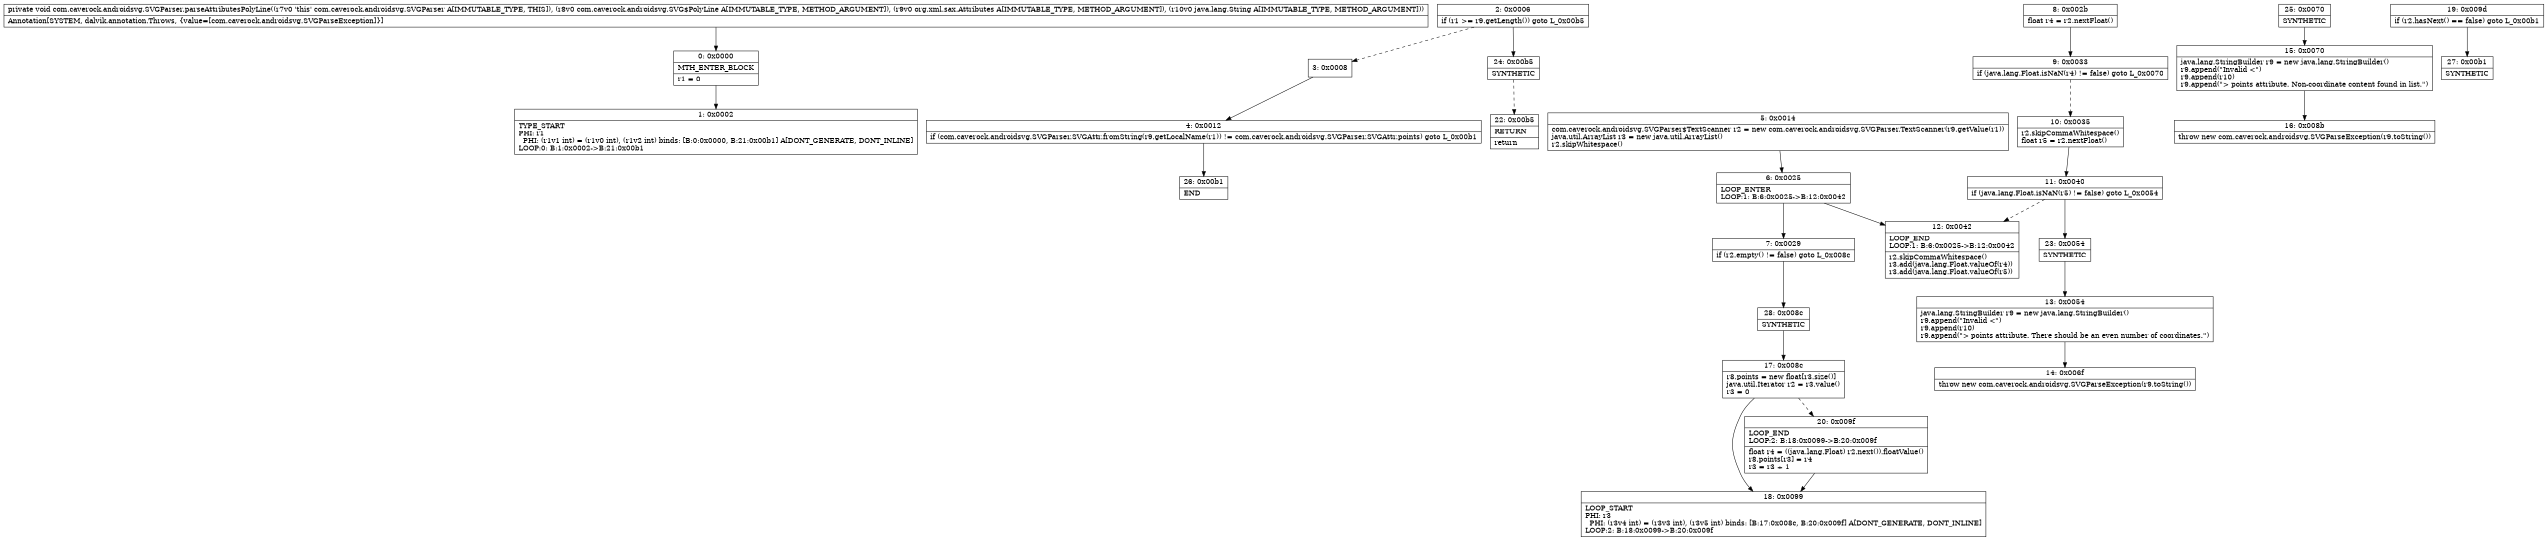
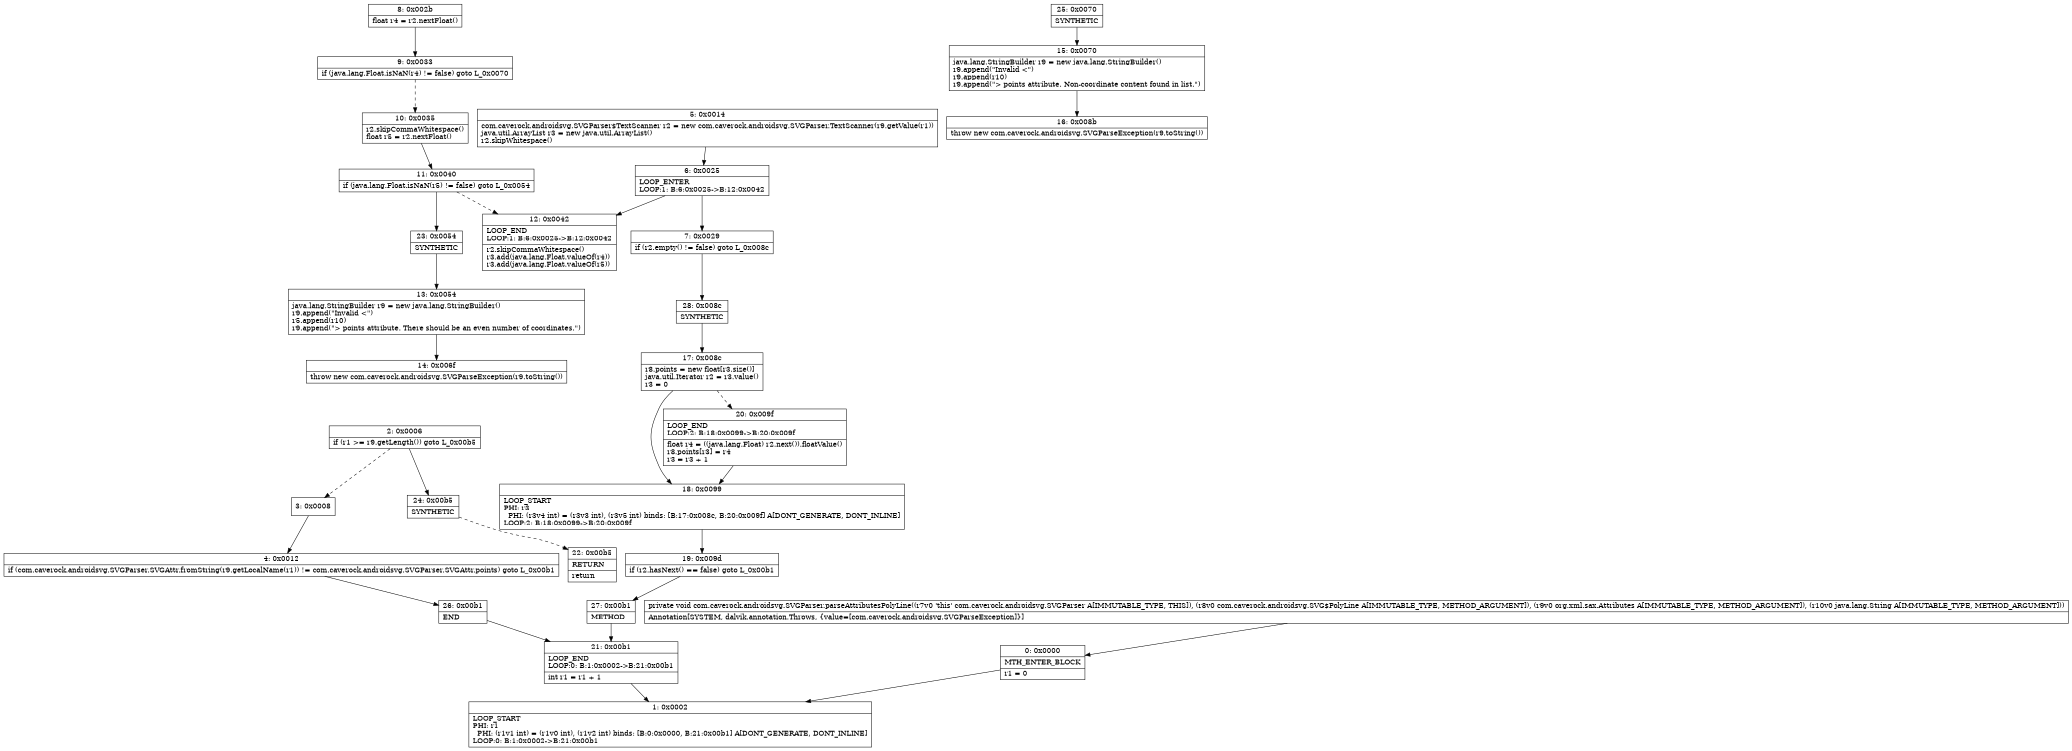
(2467, 74) -> (608, 617)
(542, 126) -> (497, 719)
(1948, 328) -> (319, 321)
none -> (702, 539)
none -> (611, 663)
